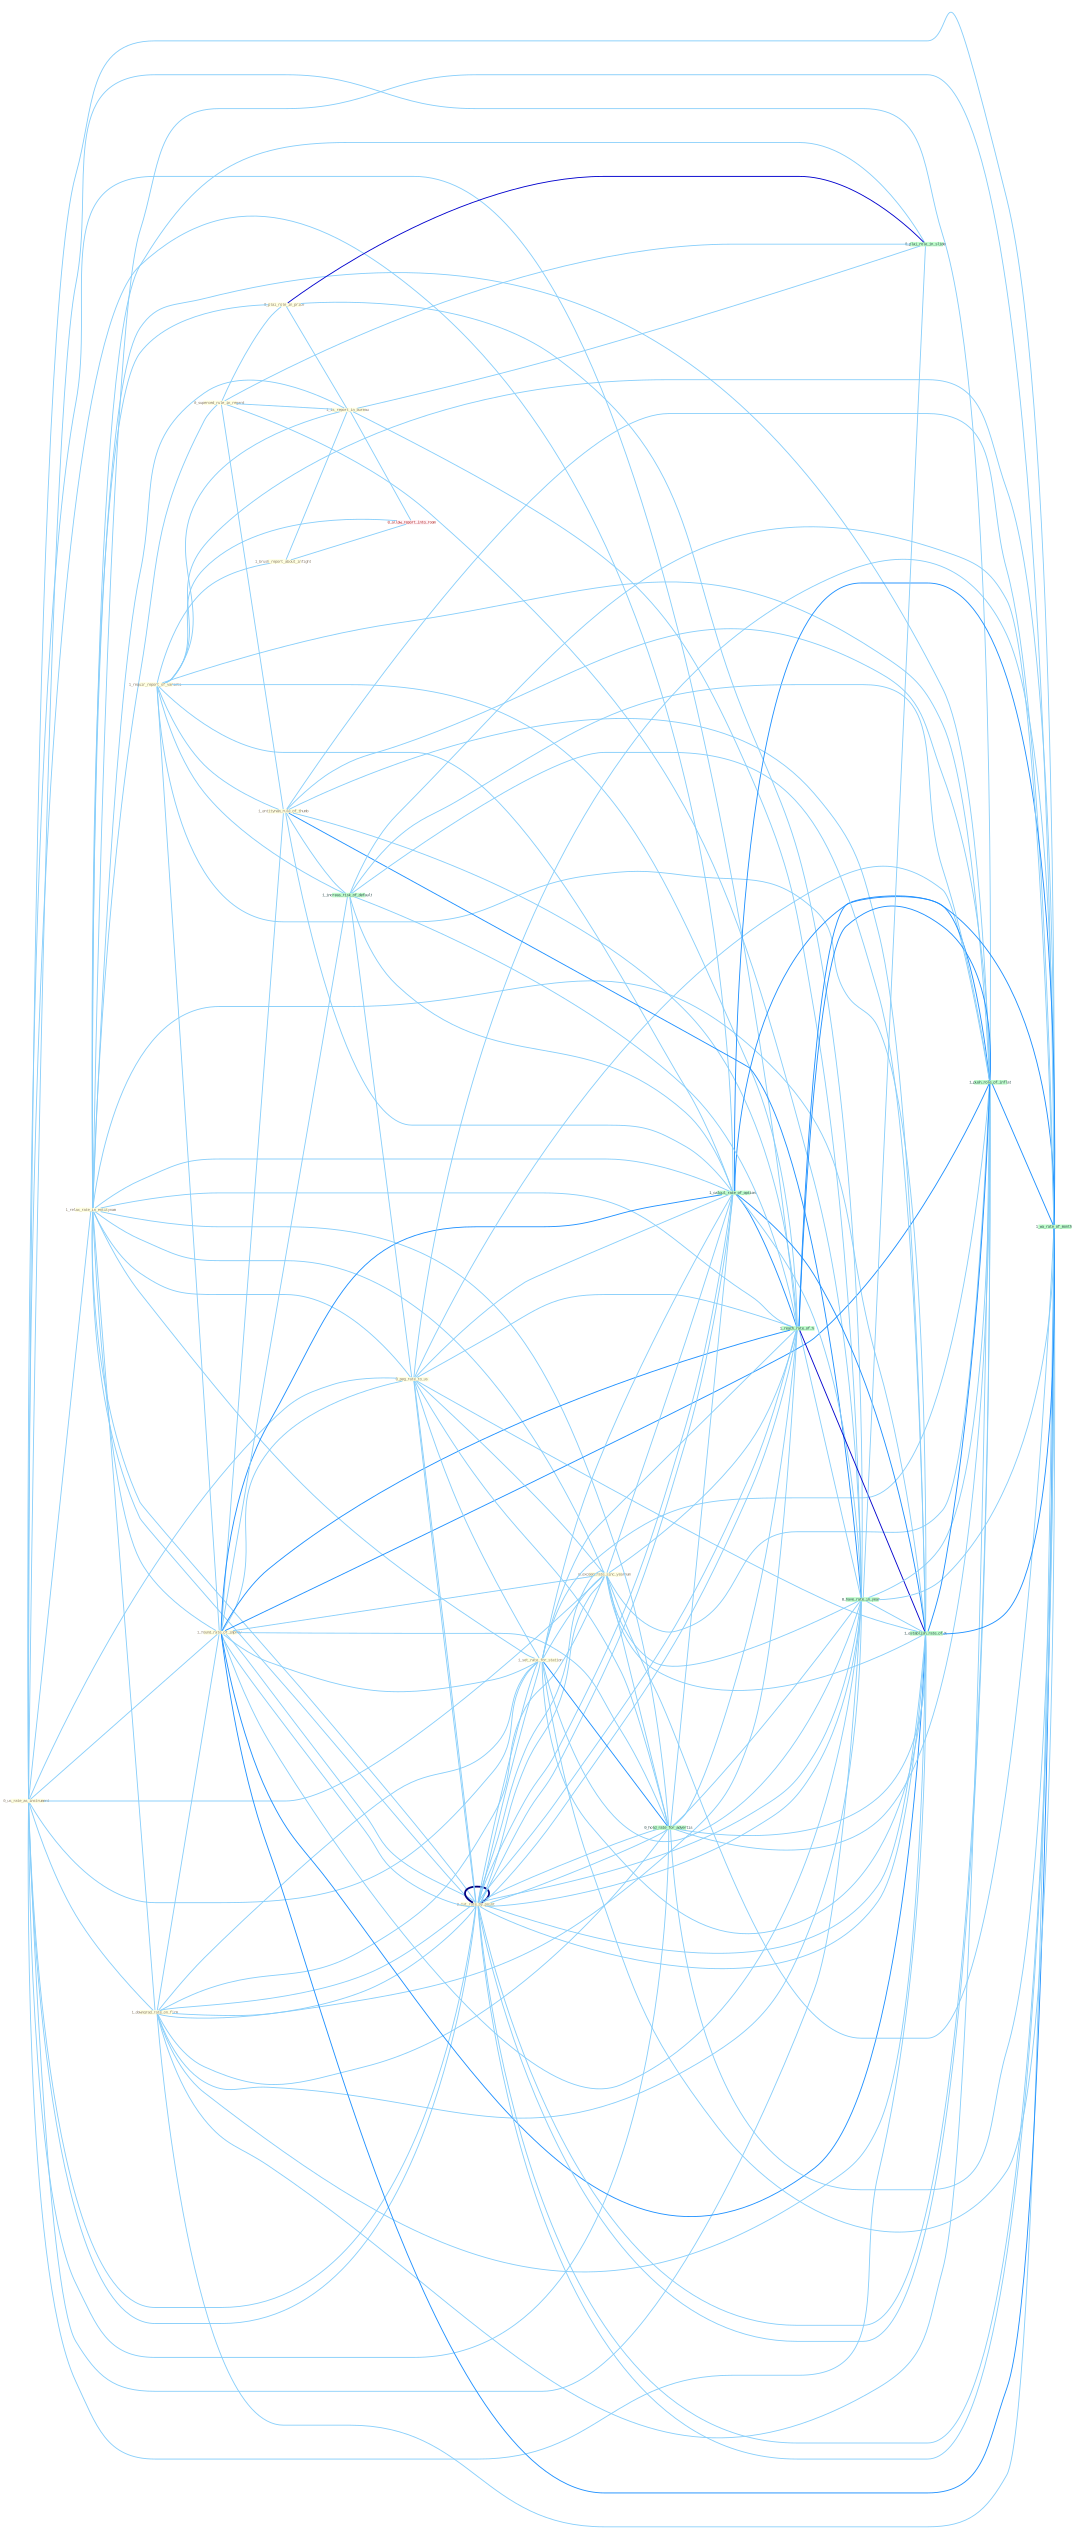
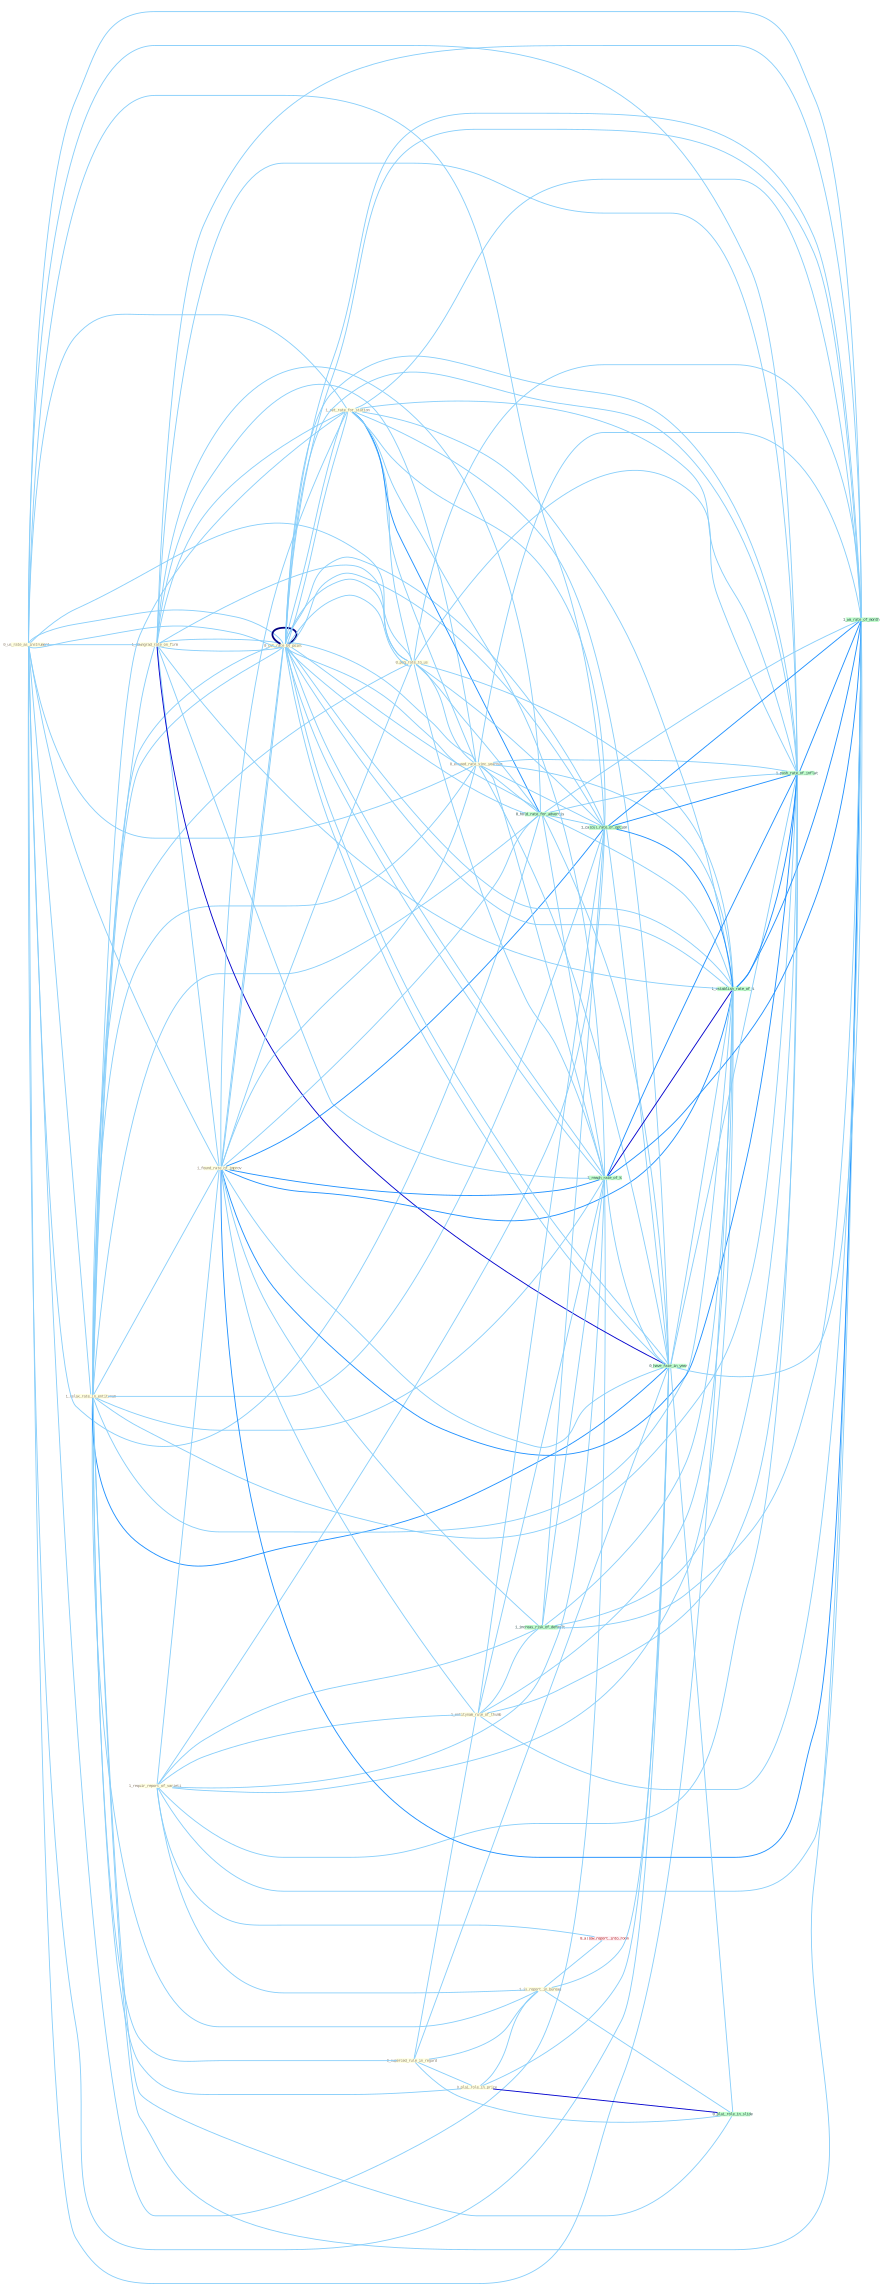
(284, 562) -> none
(991, 1082) -> (798, 773)
(778, 1124) -> (306, 1543)
(381, 1137) -> (340, 566)
(771, 1258) -> none
(663, 2081) -> (297, 1085)
